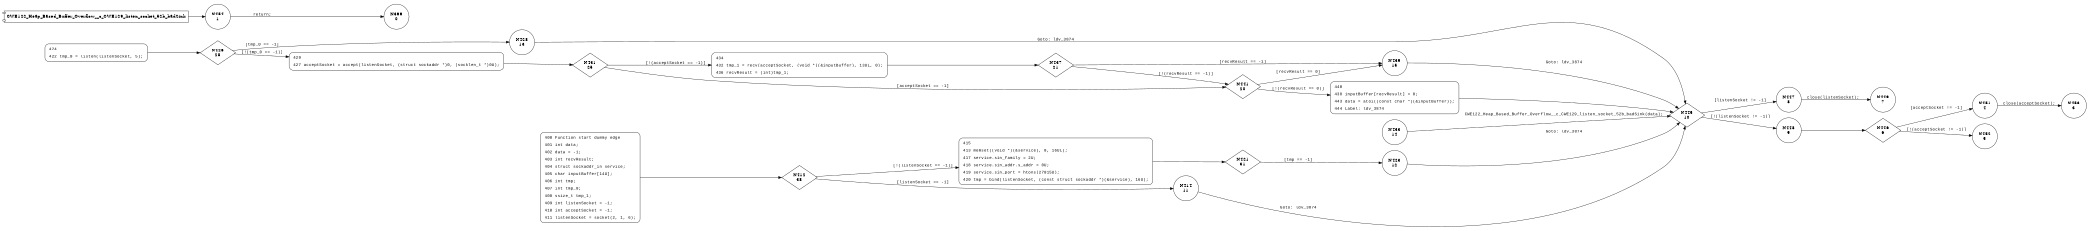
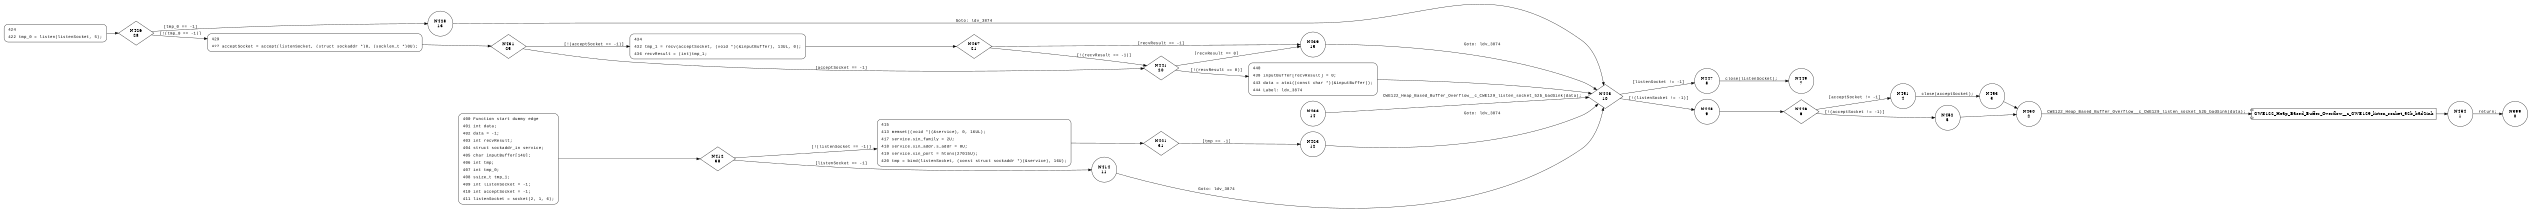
none -> (2029, 114)
